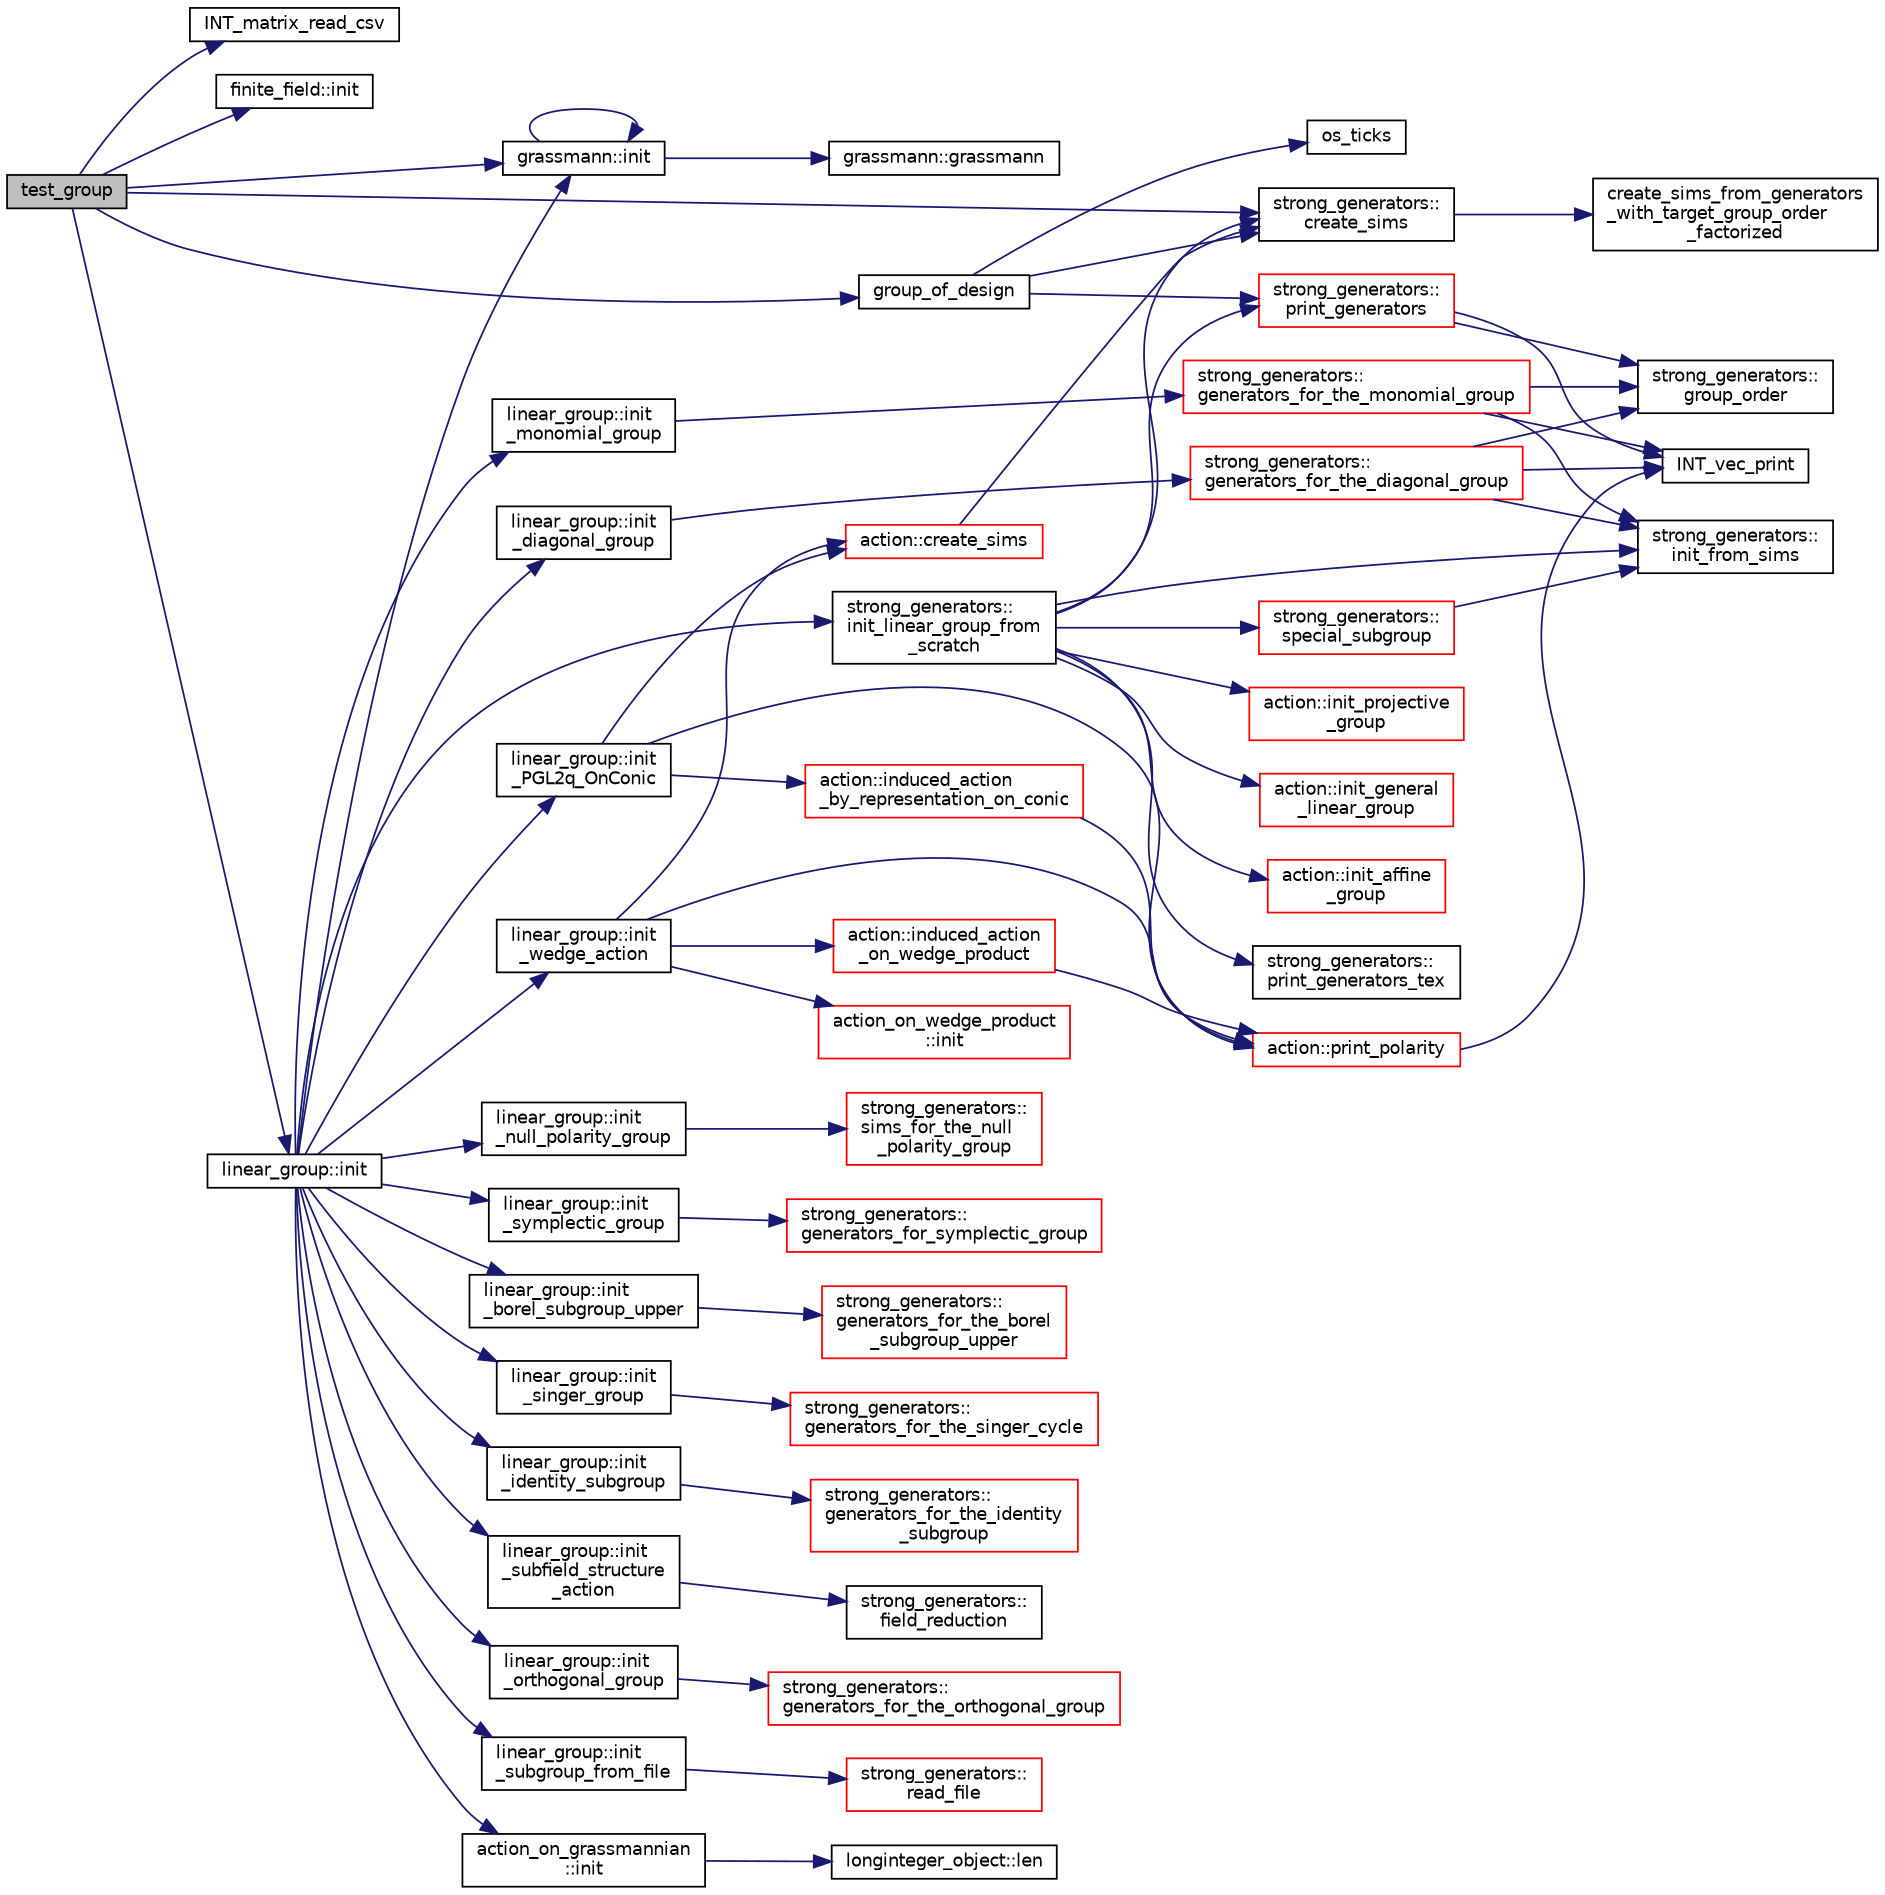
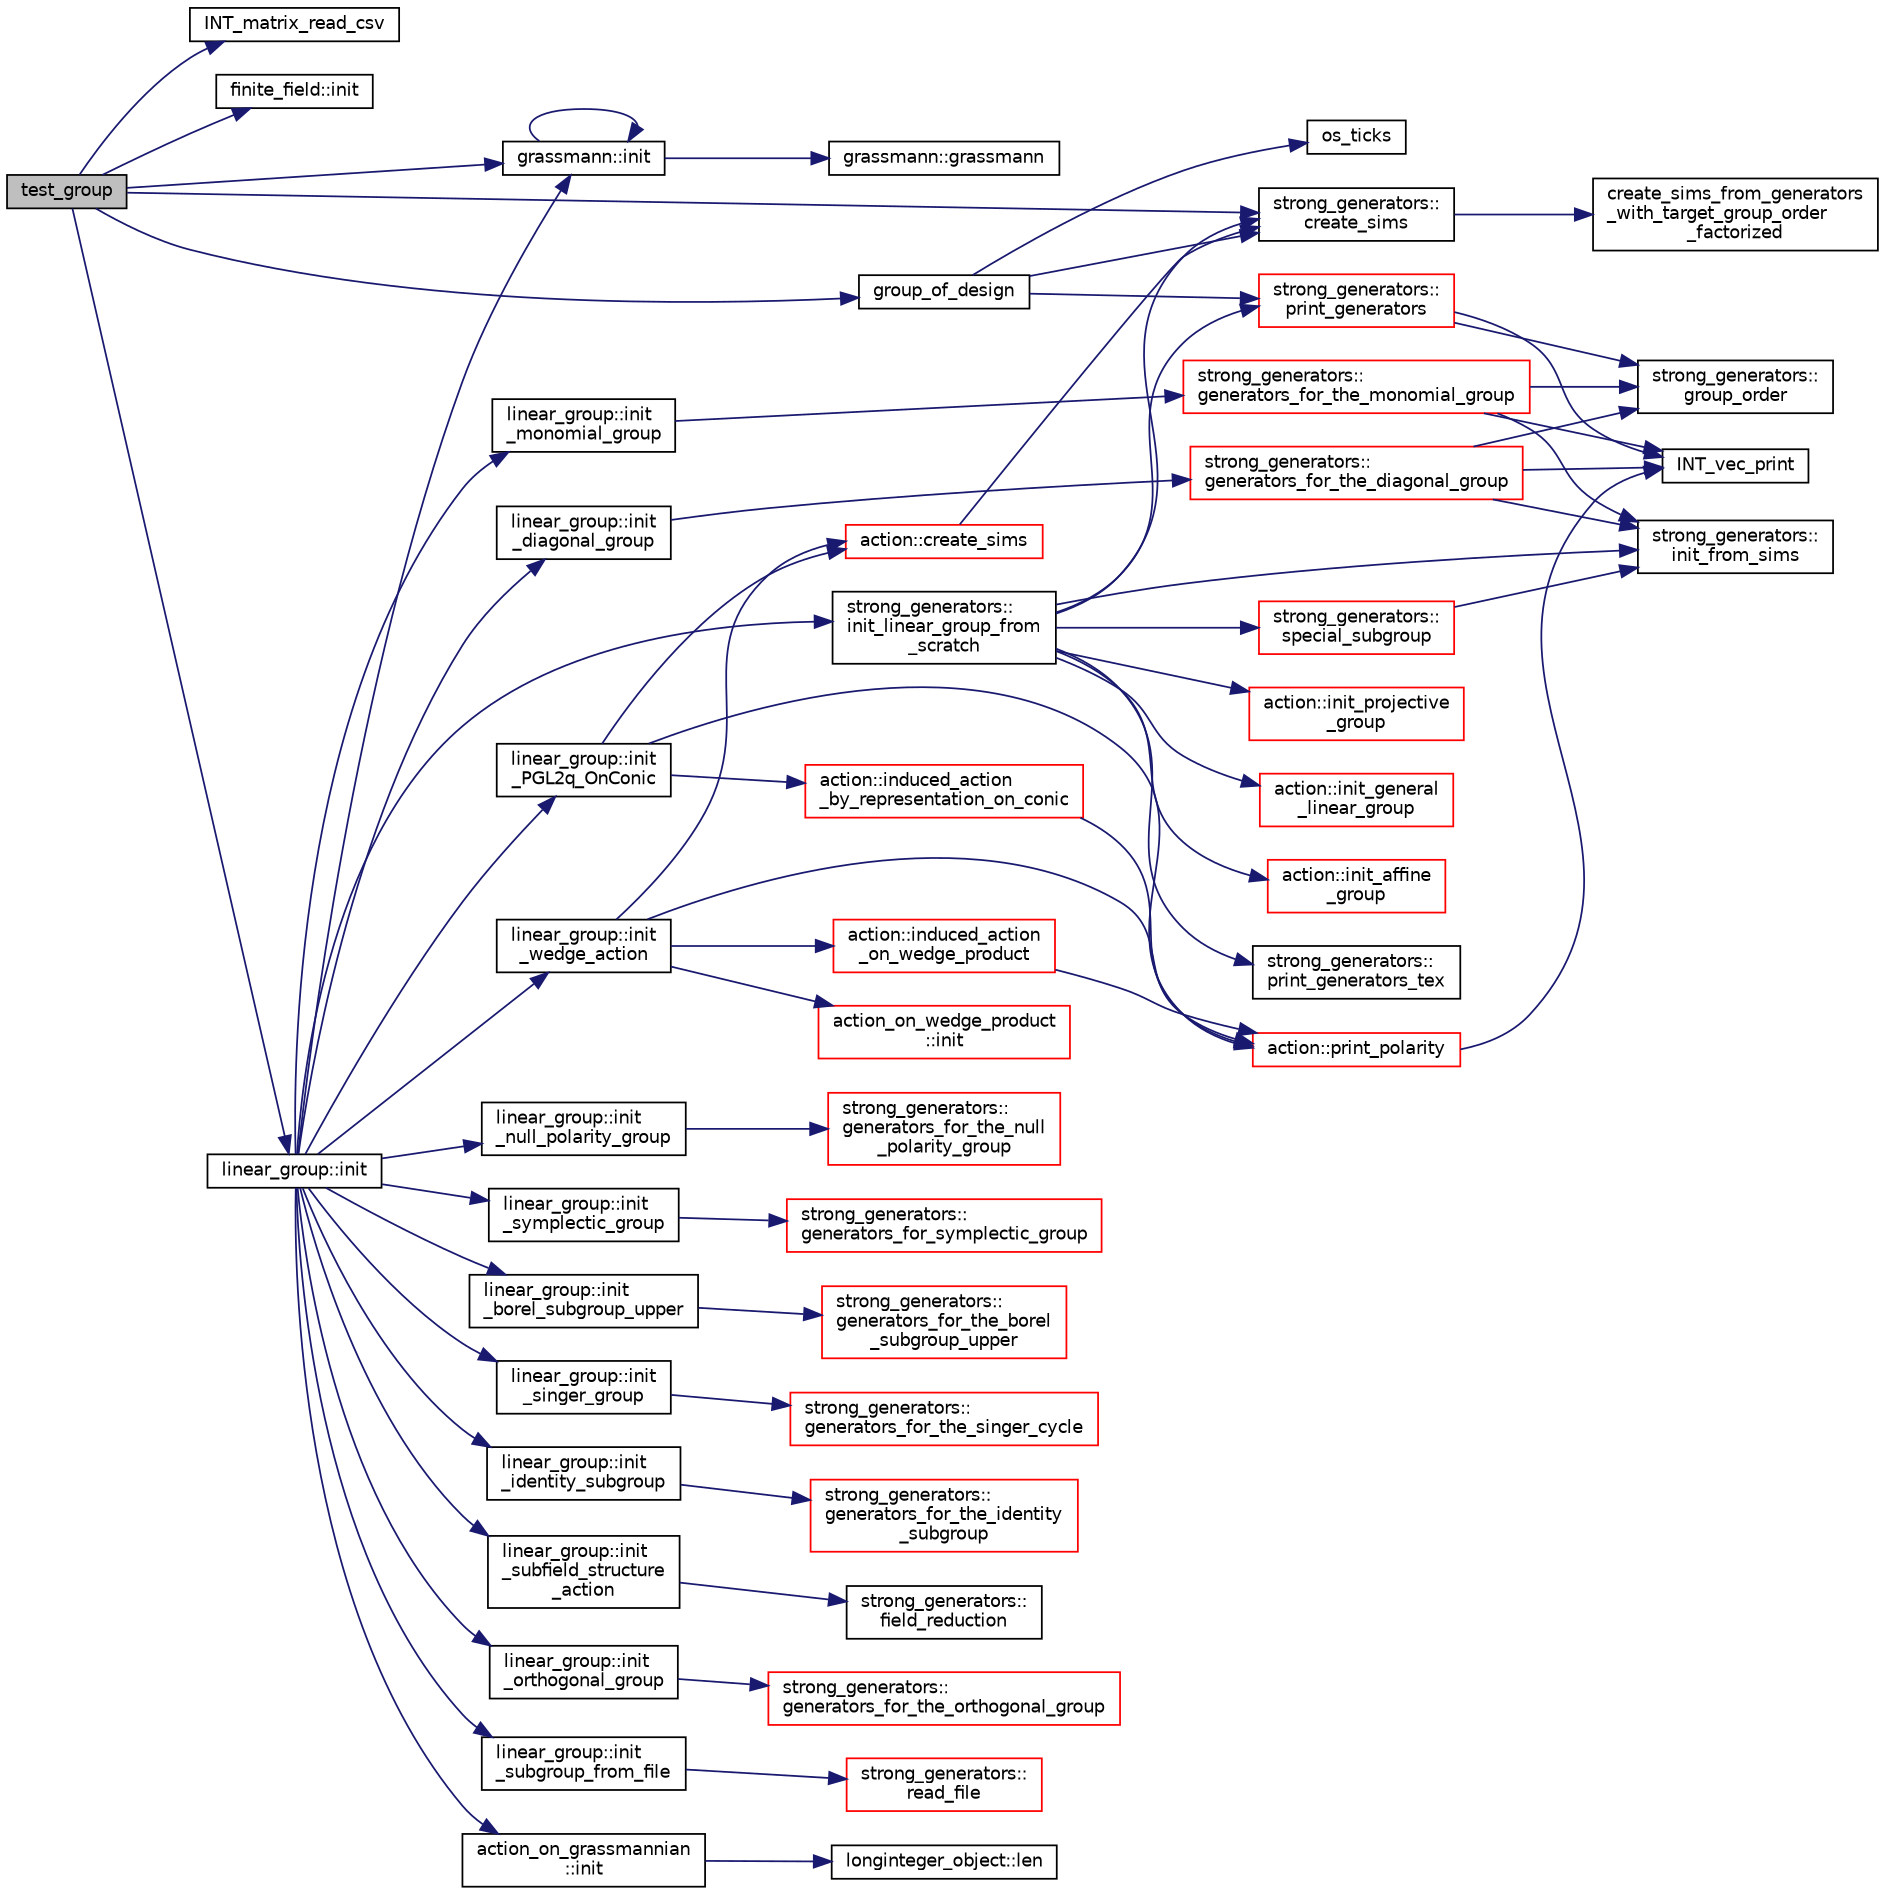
(944, 1129) -> (944, 1129)
